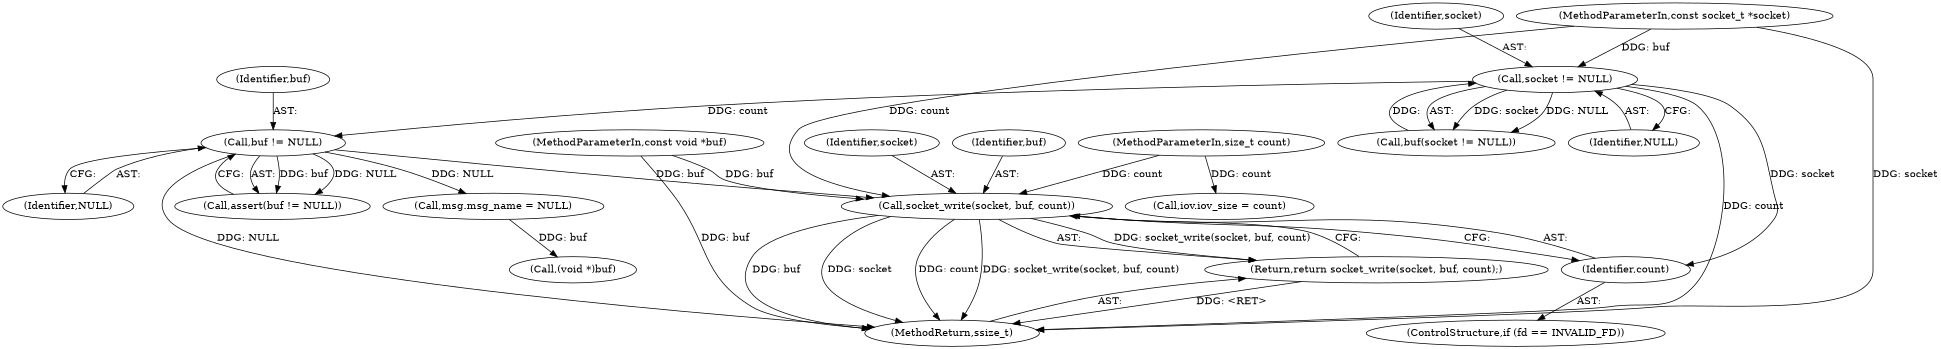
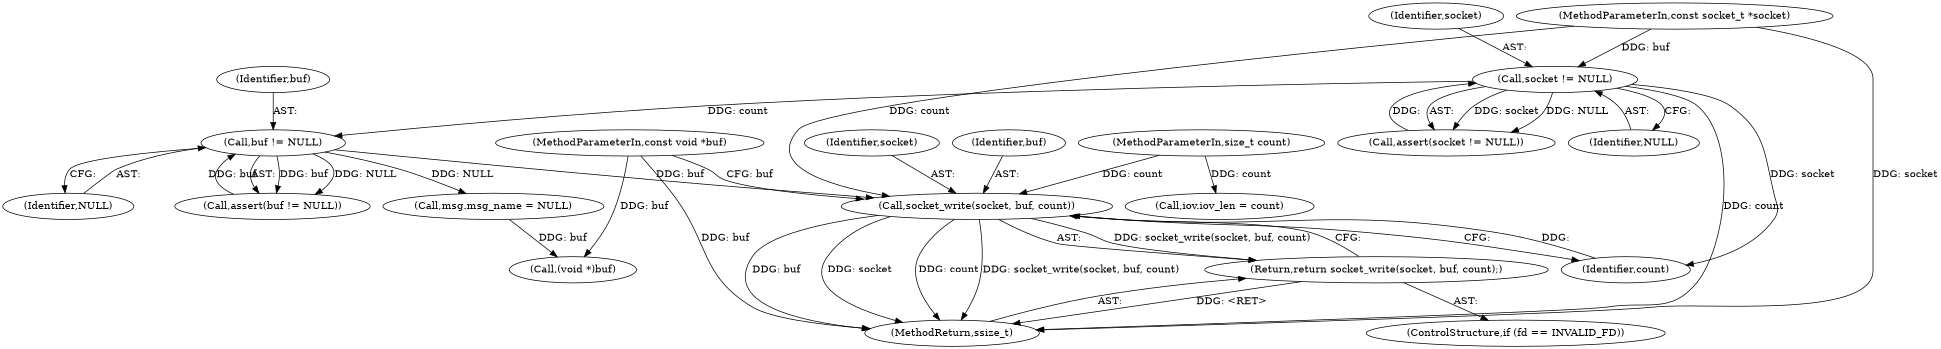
(1446, 143) -> (1446, 143)
(233, 175) -> (233, 175)
(750, 175) -> (750, 175)
(1220, 206) -> (1220, 206)
none -> (615, 207)
(1557, 238) -> (1557, 238)
(459, 287) -> none
(1574, 299) -> (1443, 300)
